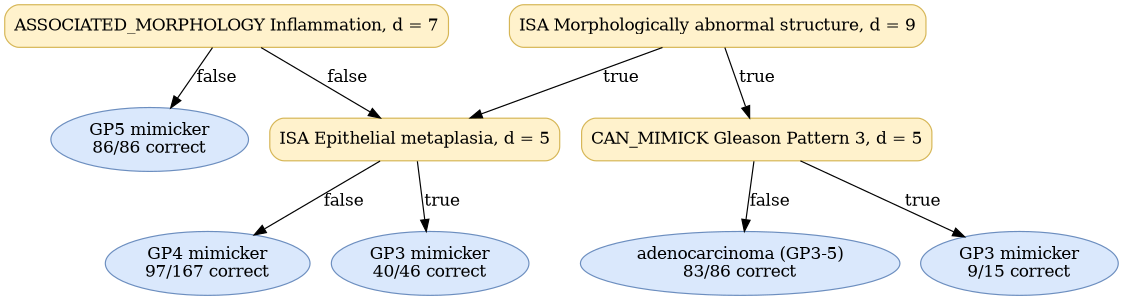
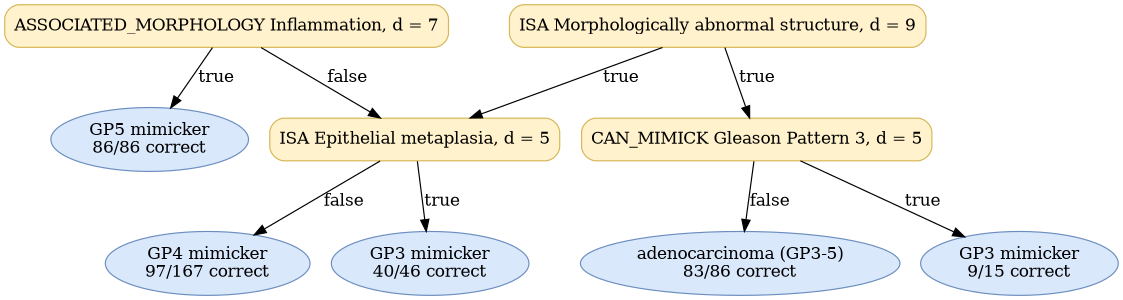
(217, 78) -> (217, 78)
